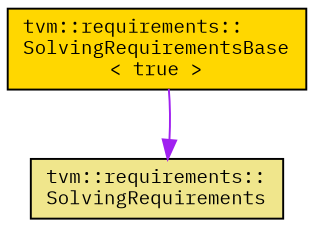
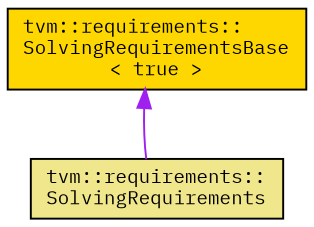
(170, 114) -> (144, 134)
